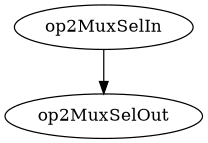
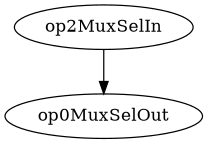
(104, 116) -> (104, 116)
